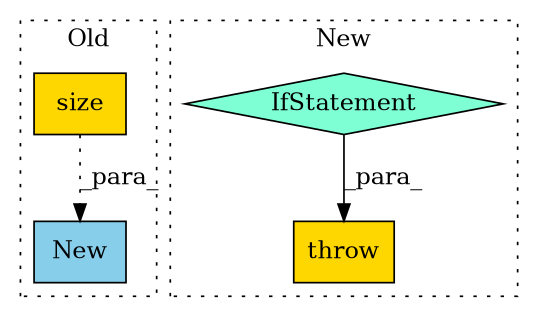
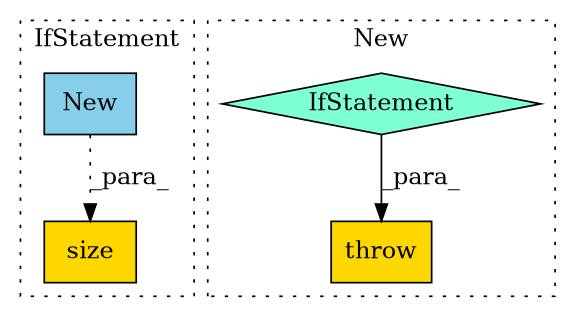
(89, 40) -> (107, 40)
(80, 169) -> (90, 169)
